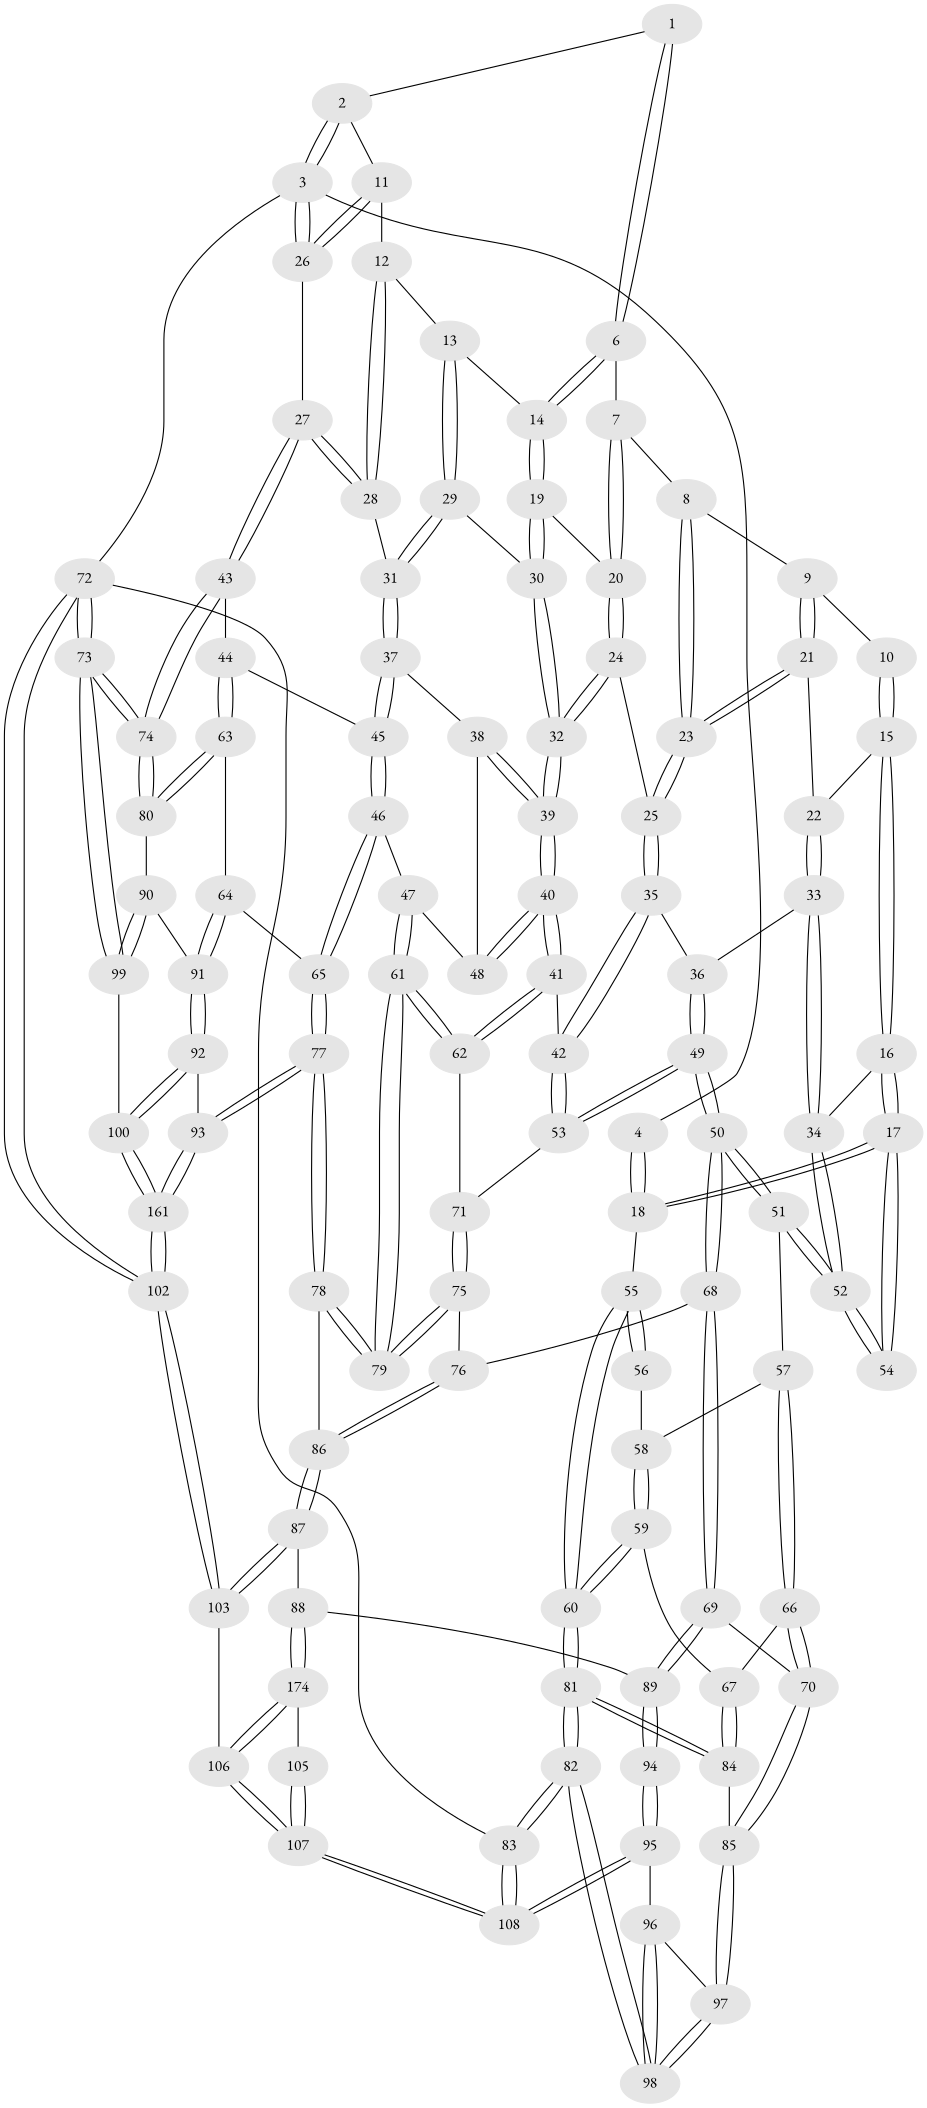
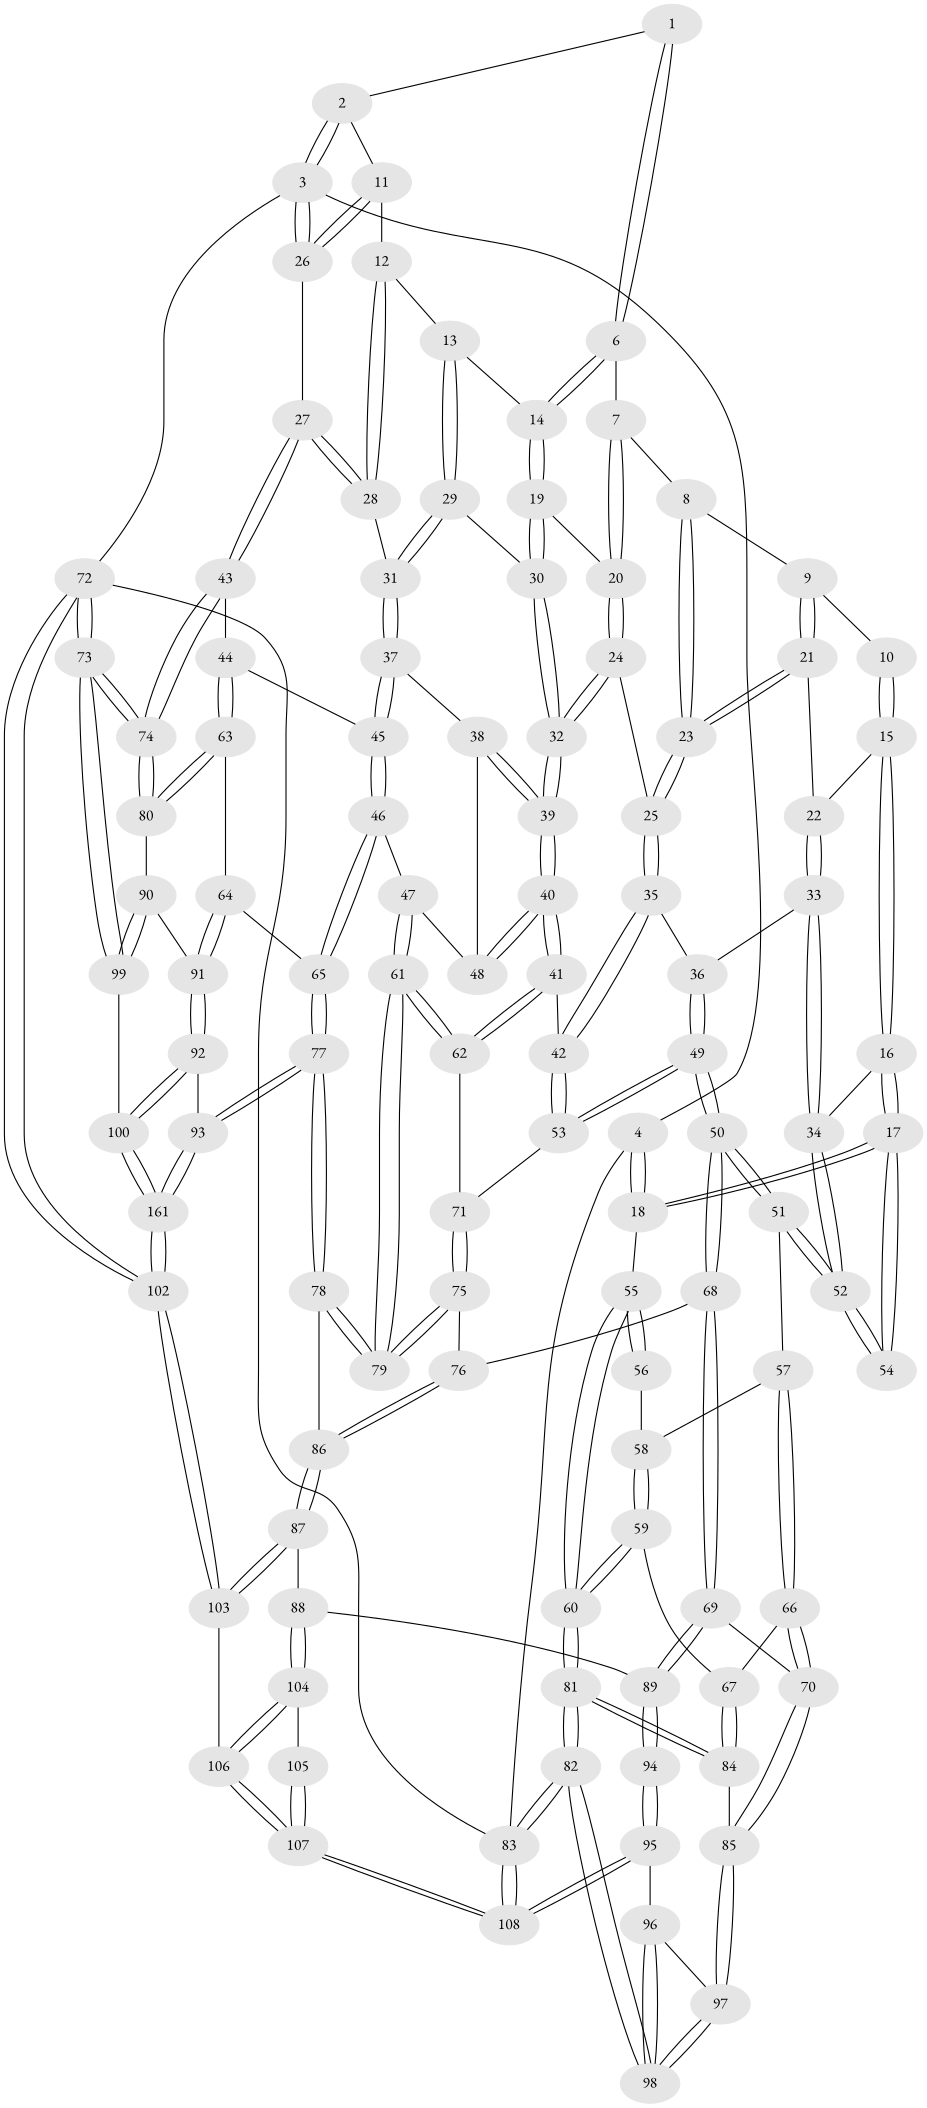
none -> (541, 1482)
(298, 1687) -> (298, 1687)
